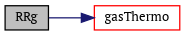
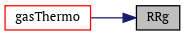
(65, 18) -> (107, 18)
